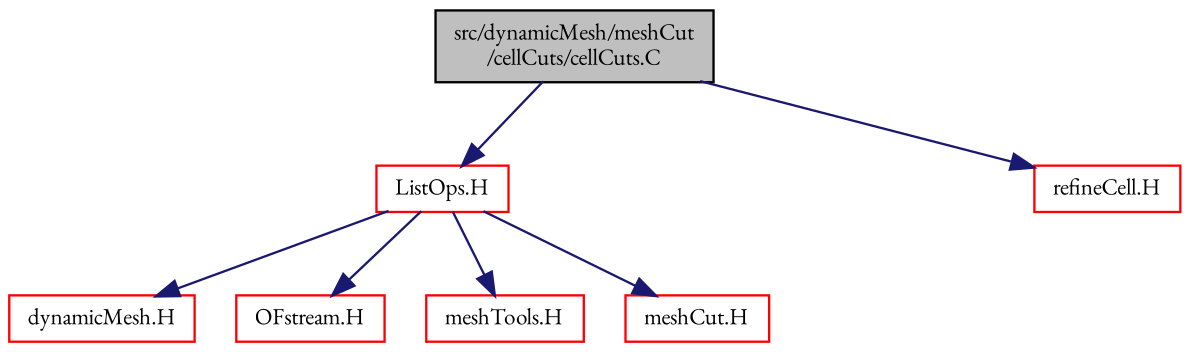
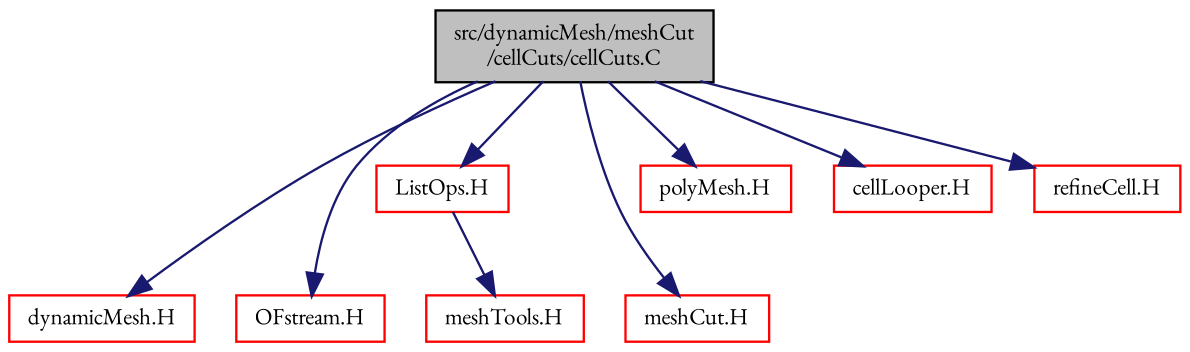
none -> (716, 189)
none -> (913, 189)
(385, 245) -> (359, 164)
(559, 249) -> (609, 185)
(283, 250) -> (314, 170)
